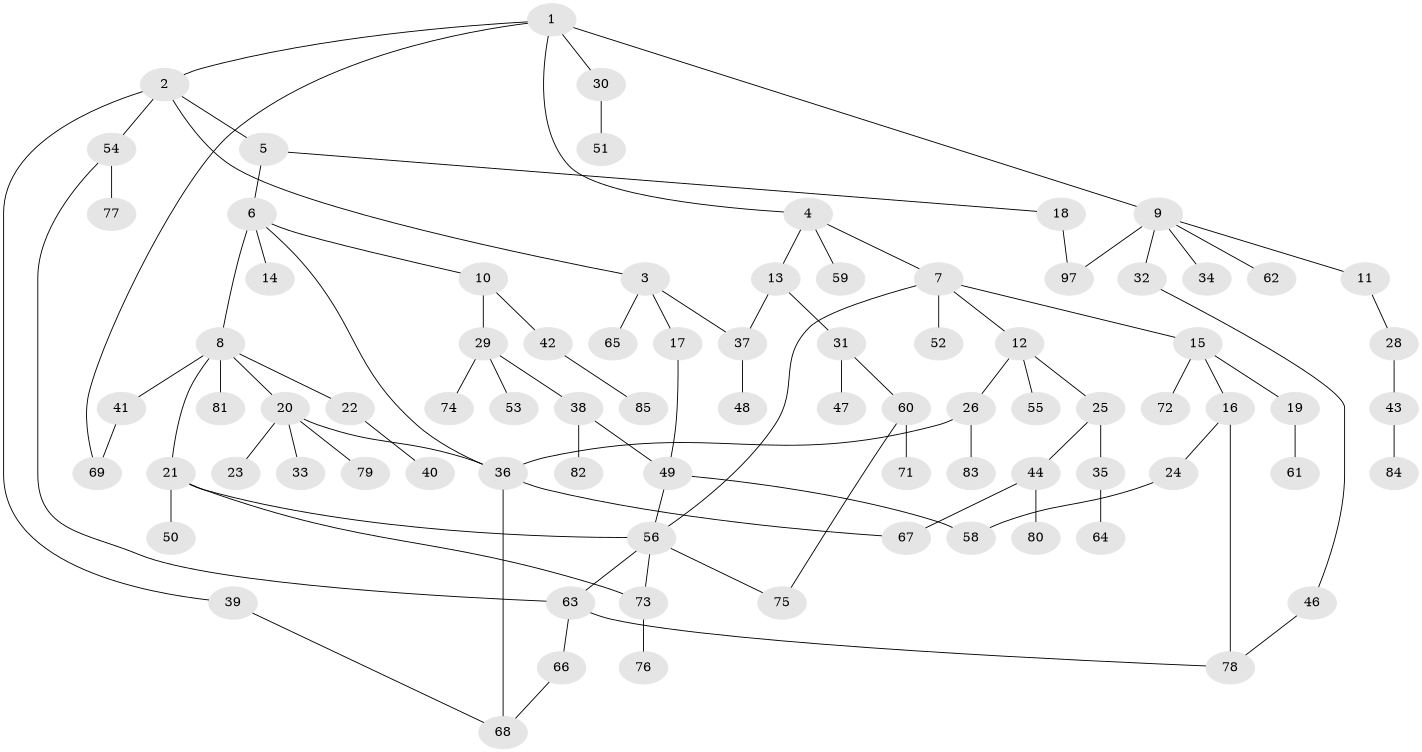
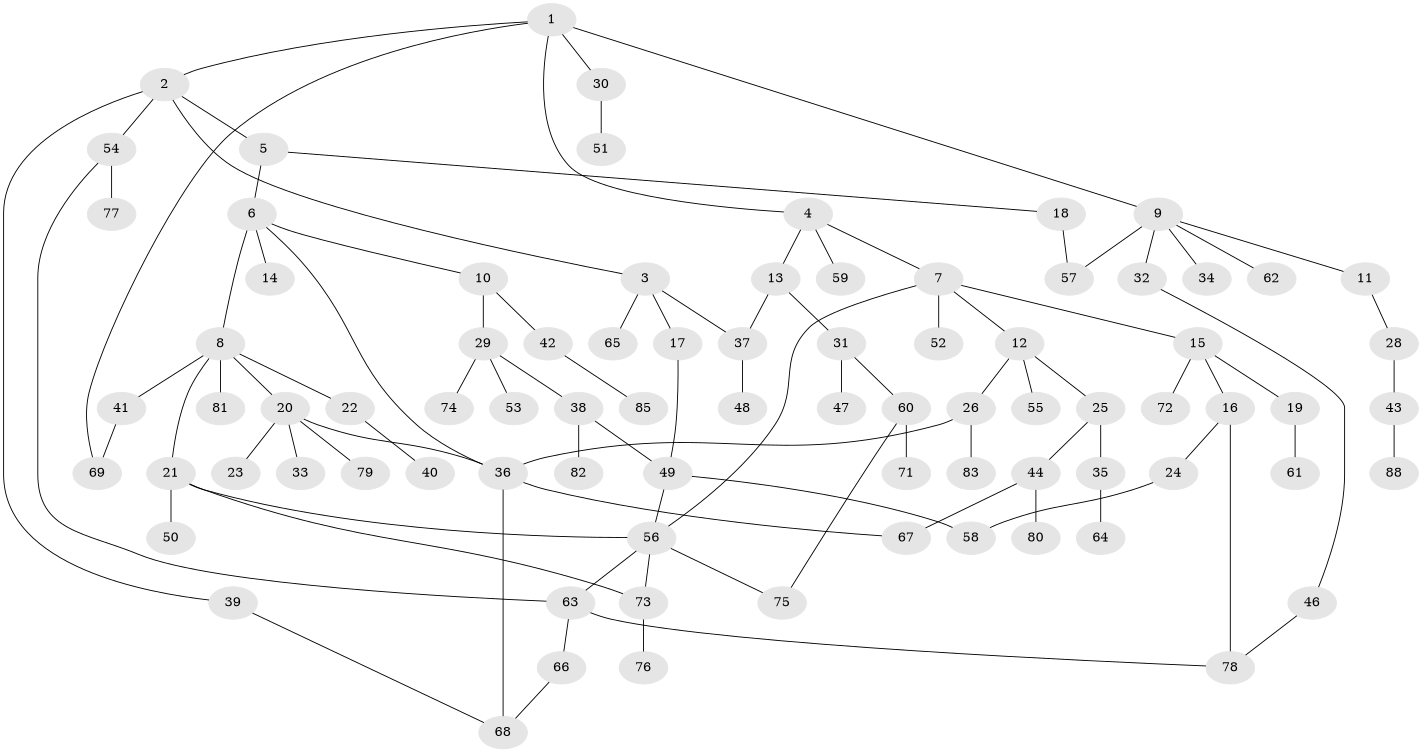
(1069, 279) -> (1069, 279)
(1394, 473) -> (1394, 473)
